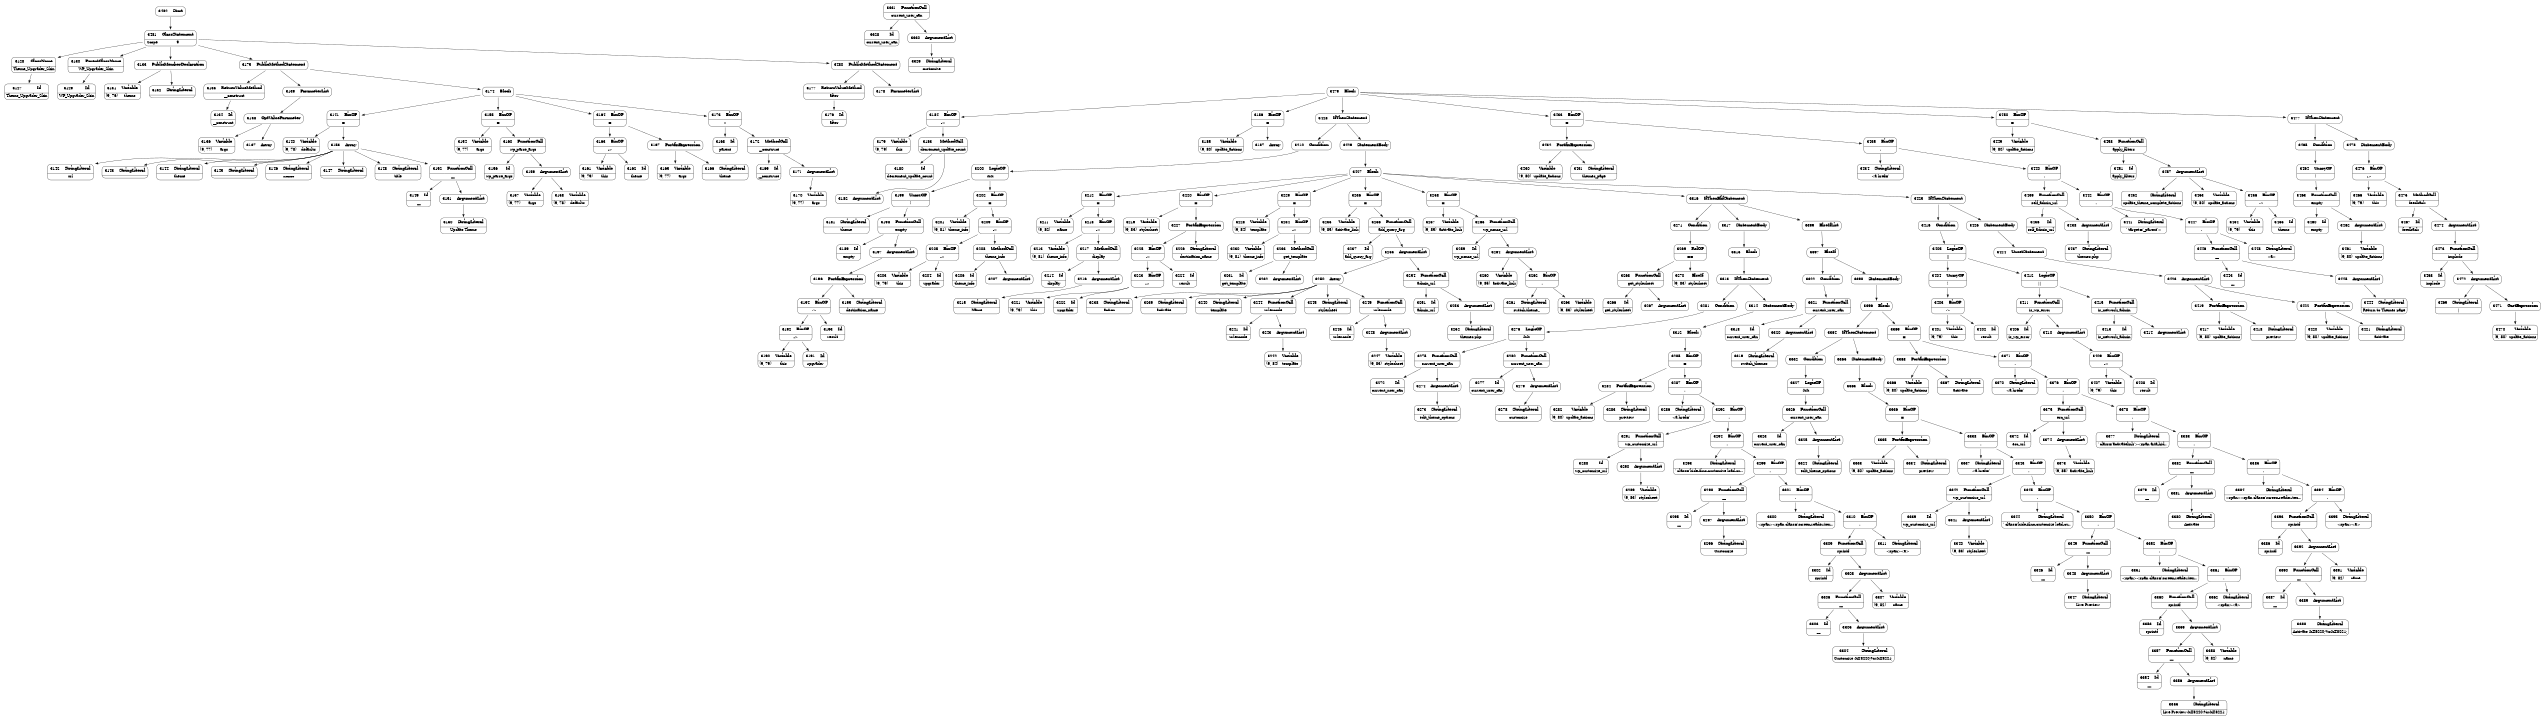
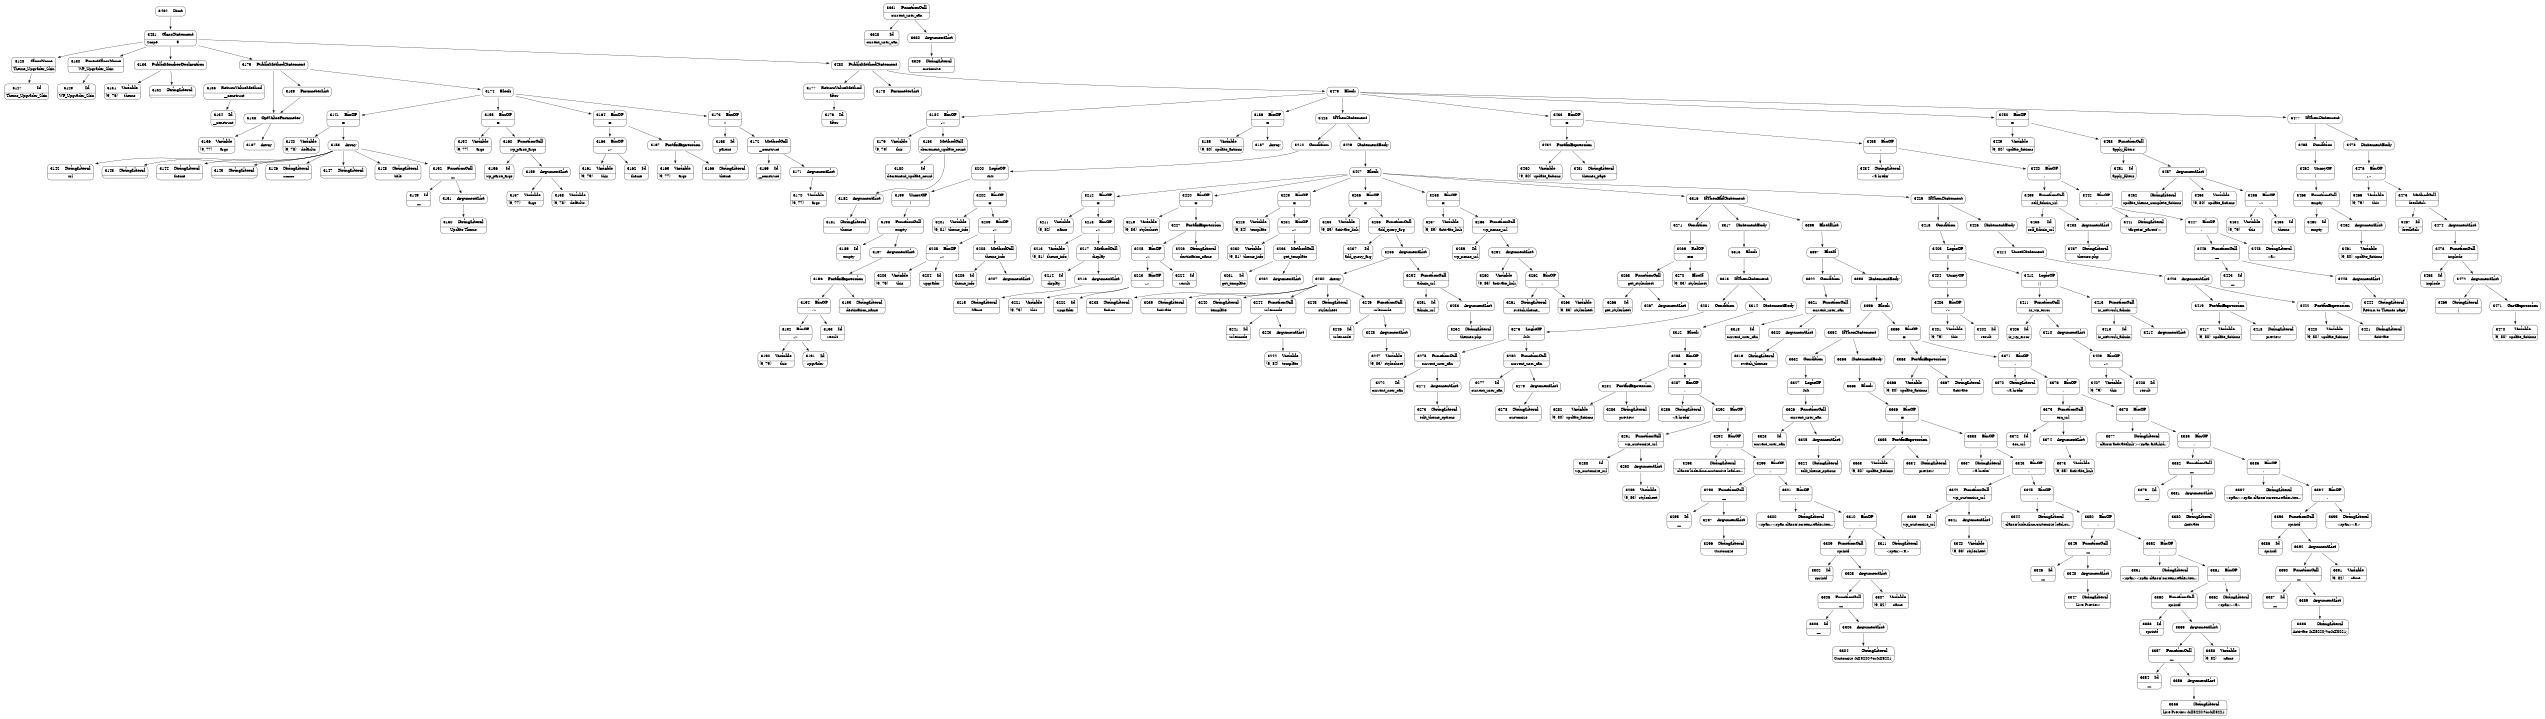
(257, 76) -> (274, 90)
none -> (1104, 86)
(880, 212) -> (854, 210)
